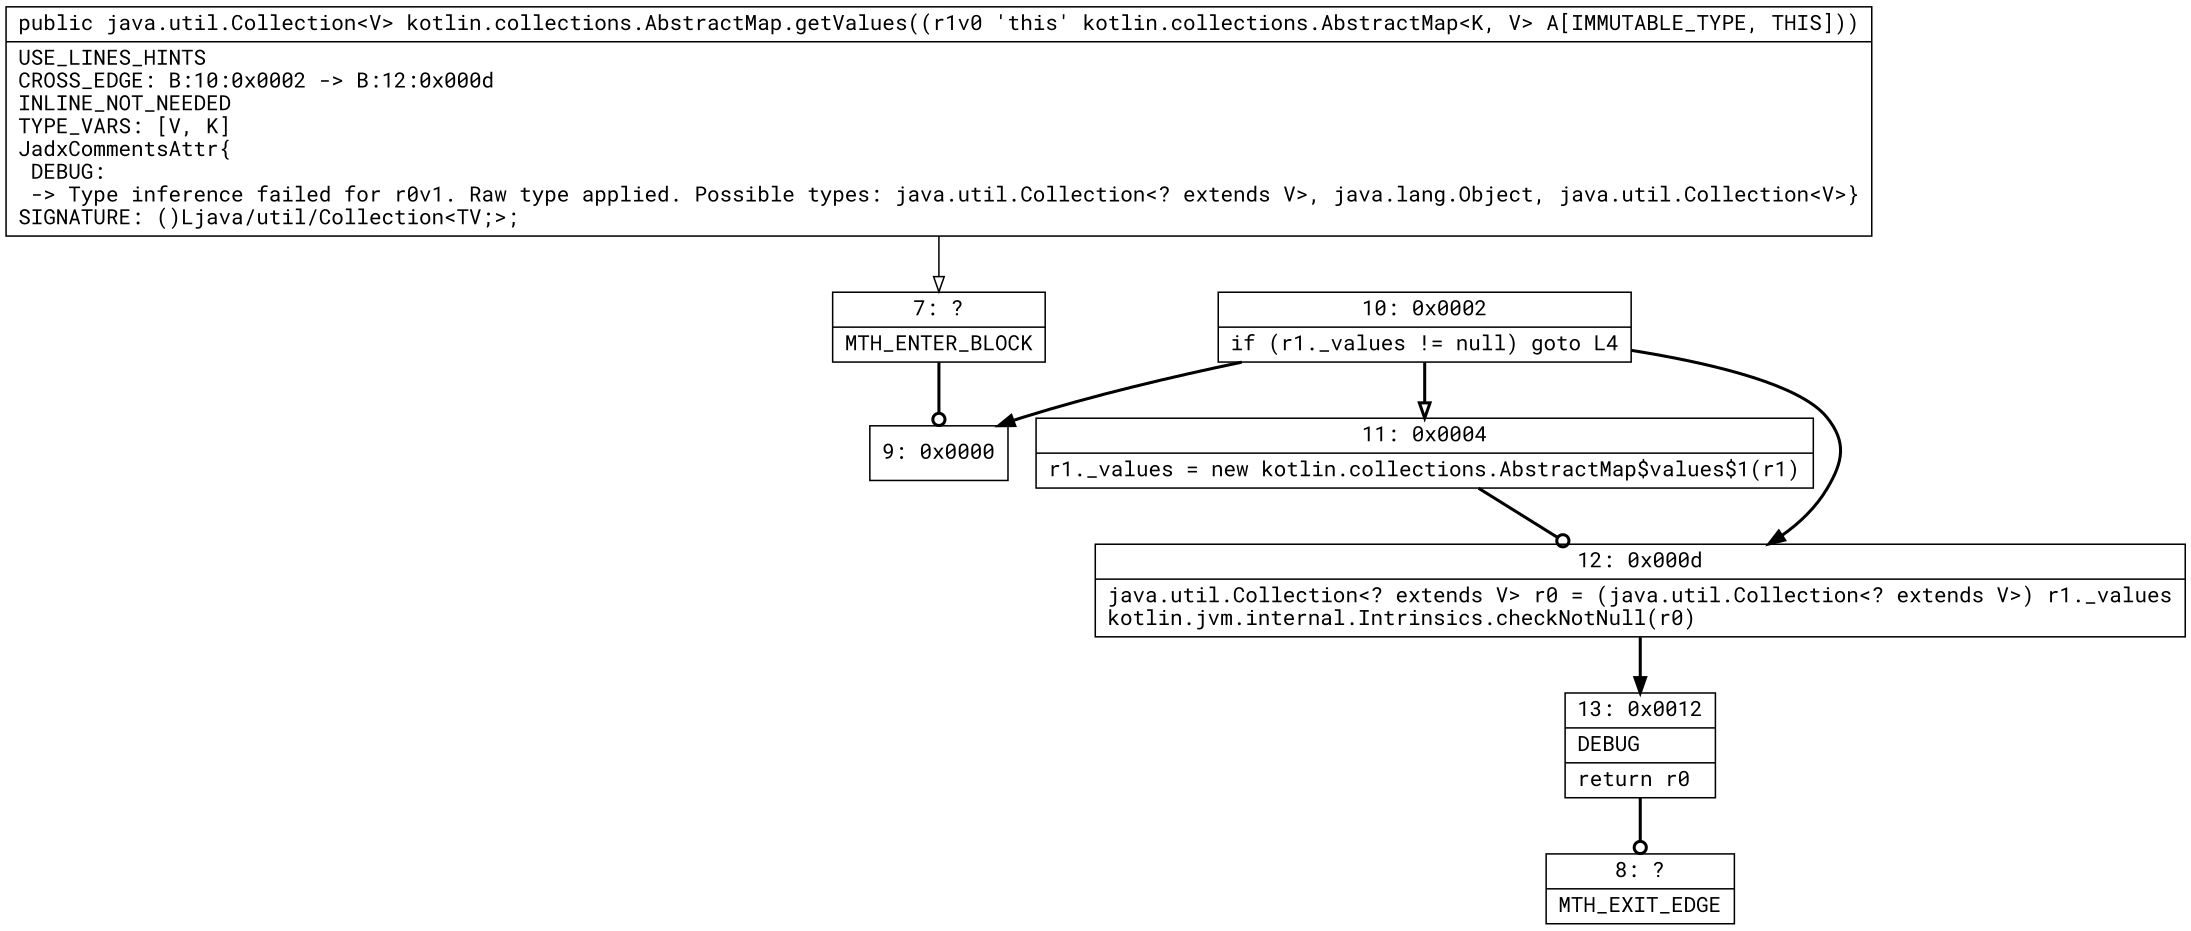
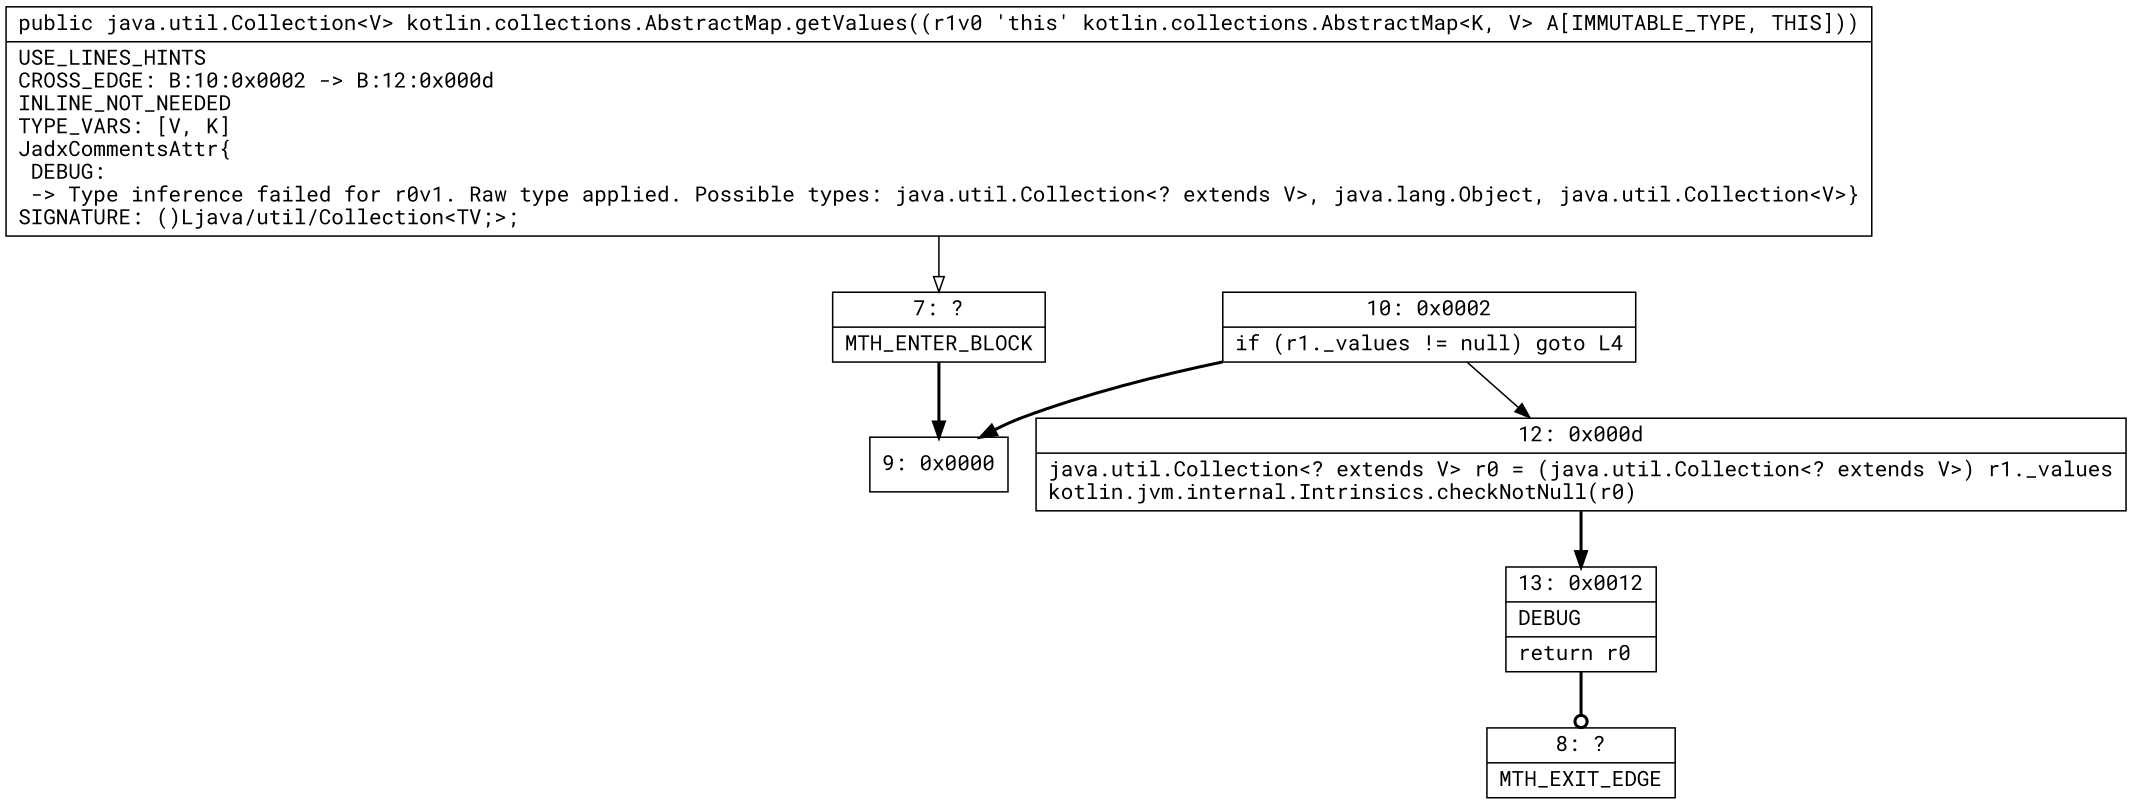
(939, 388) -> (939, 392)
(1801, 397) -> (1493, 385)
(1425, 453) -> none
